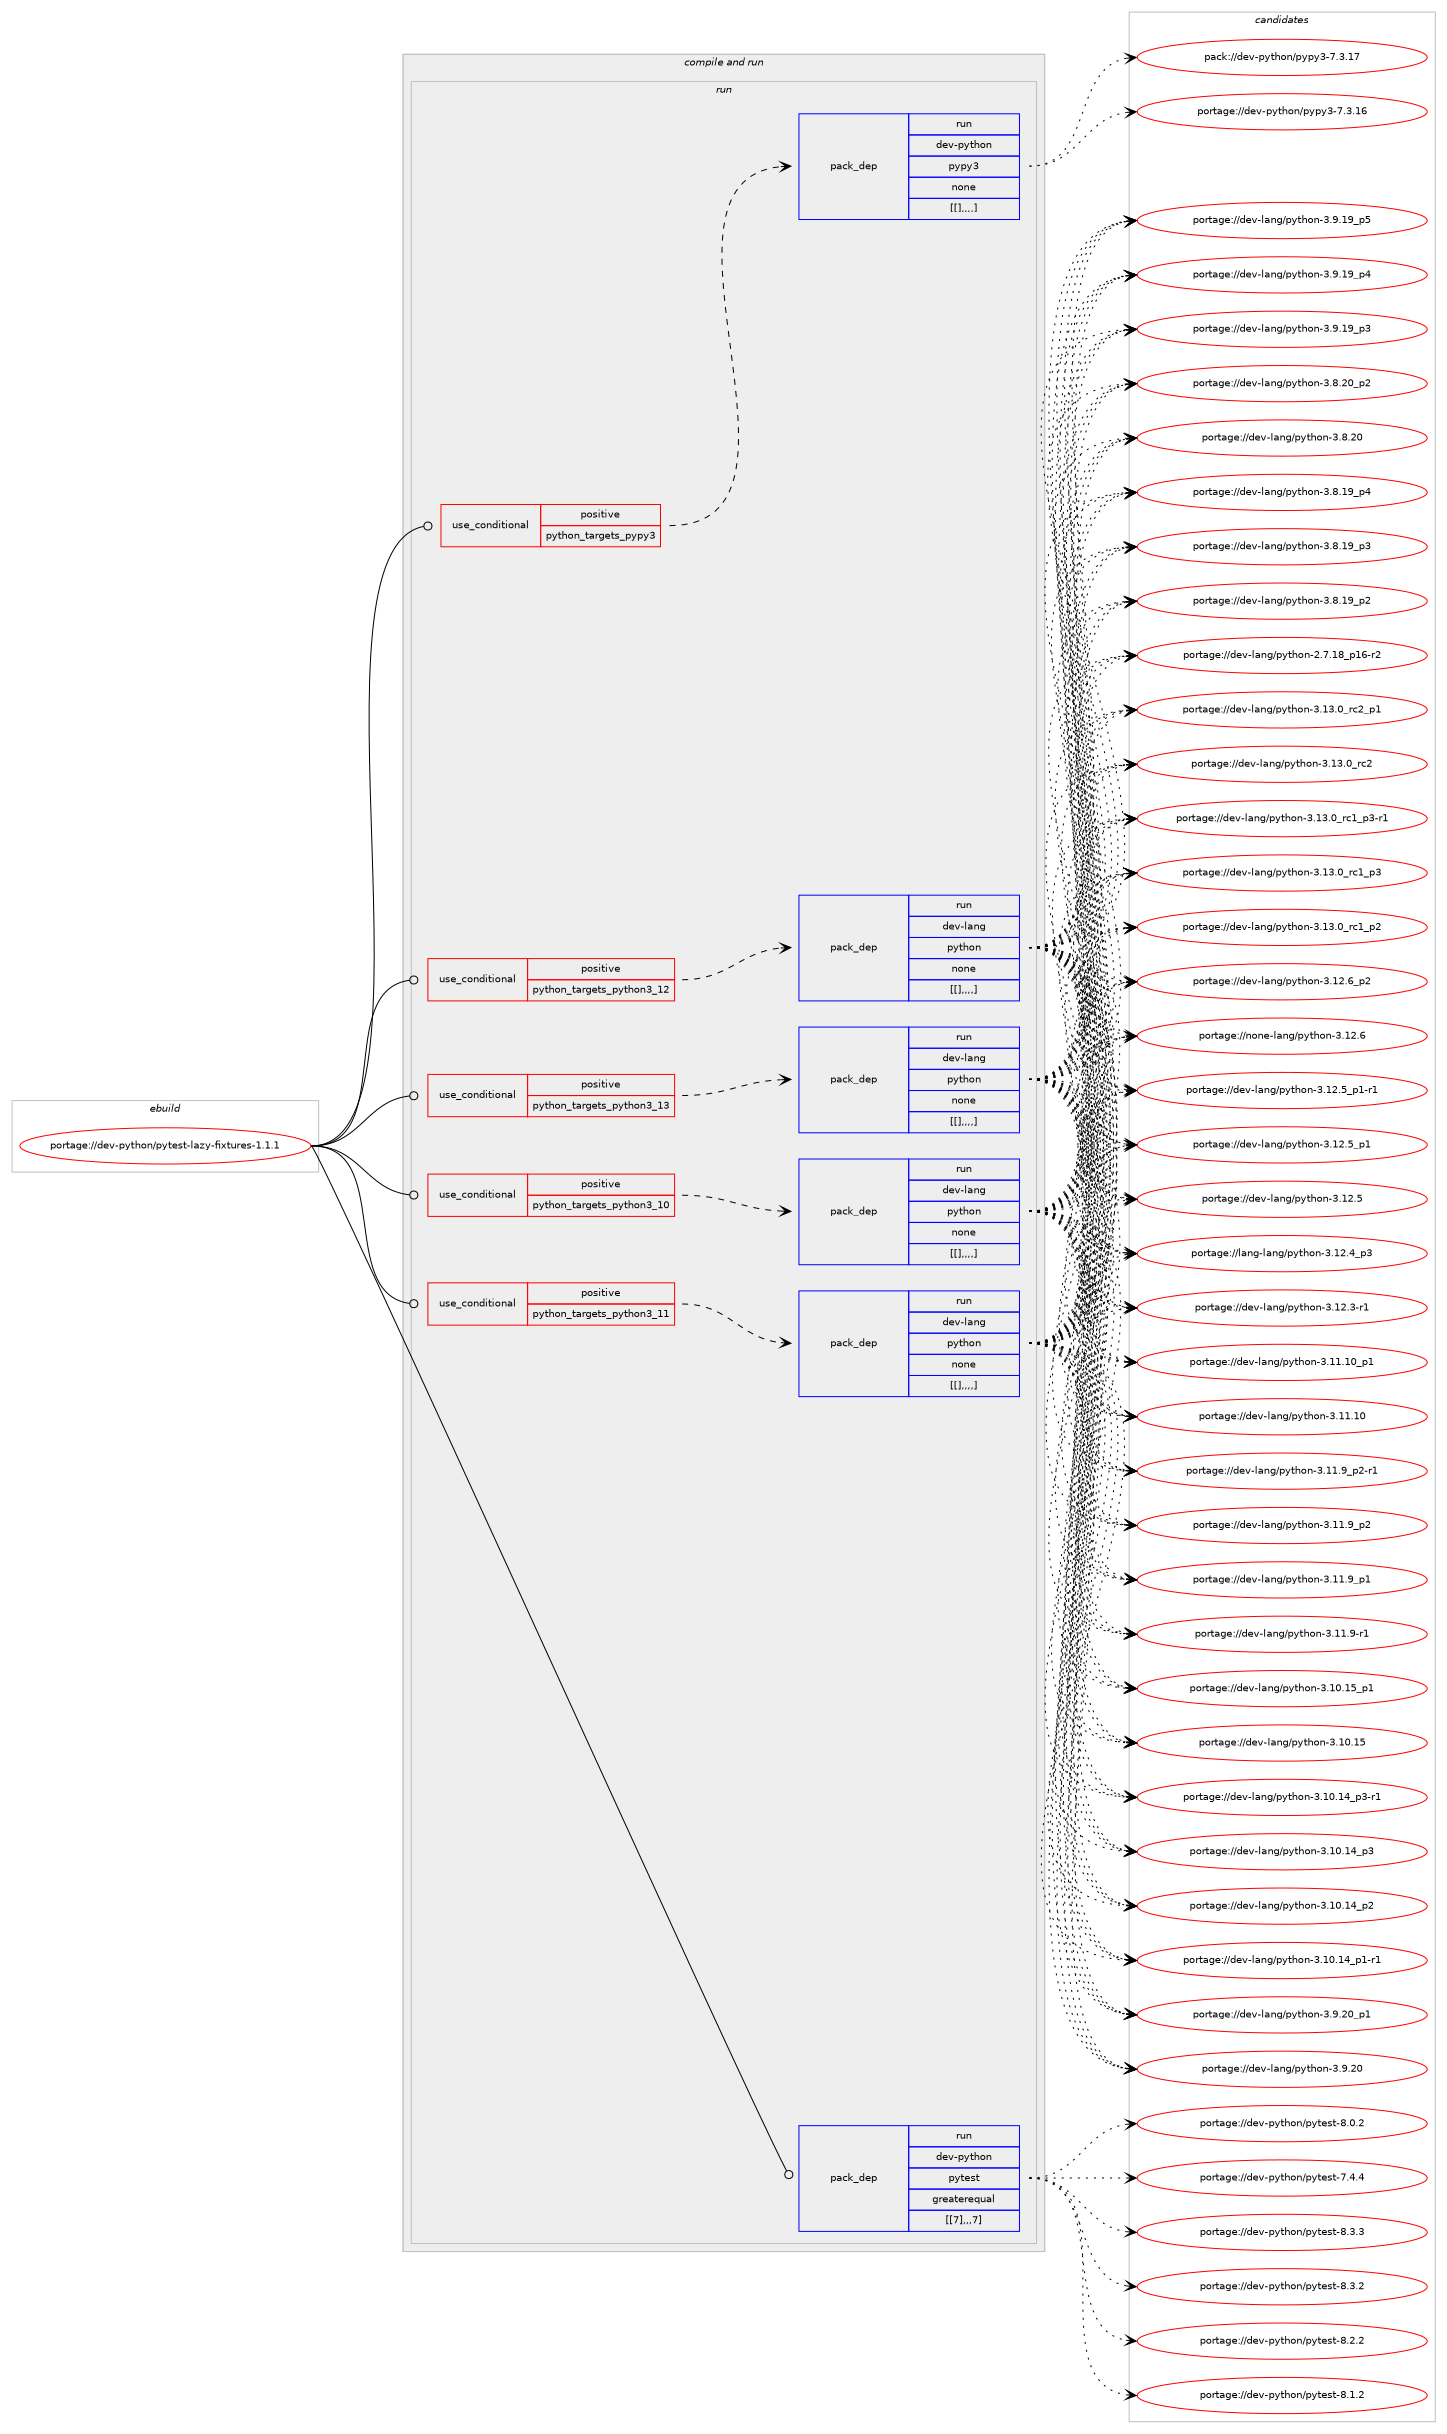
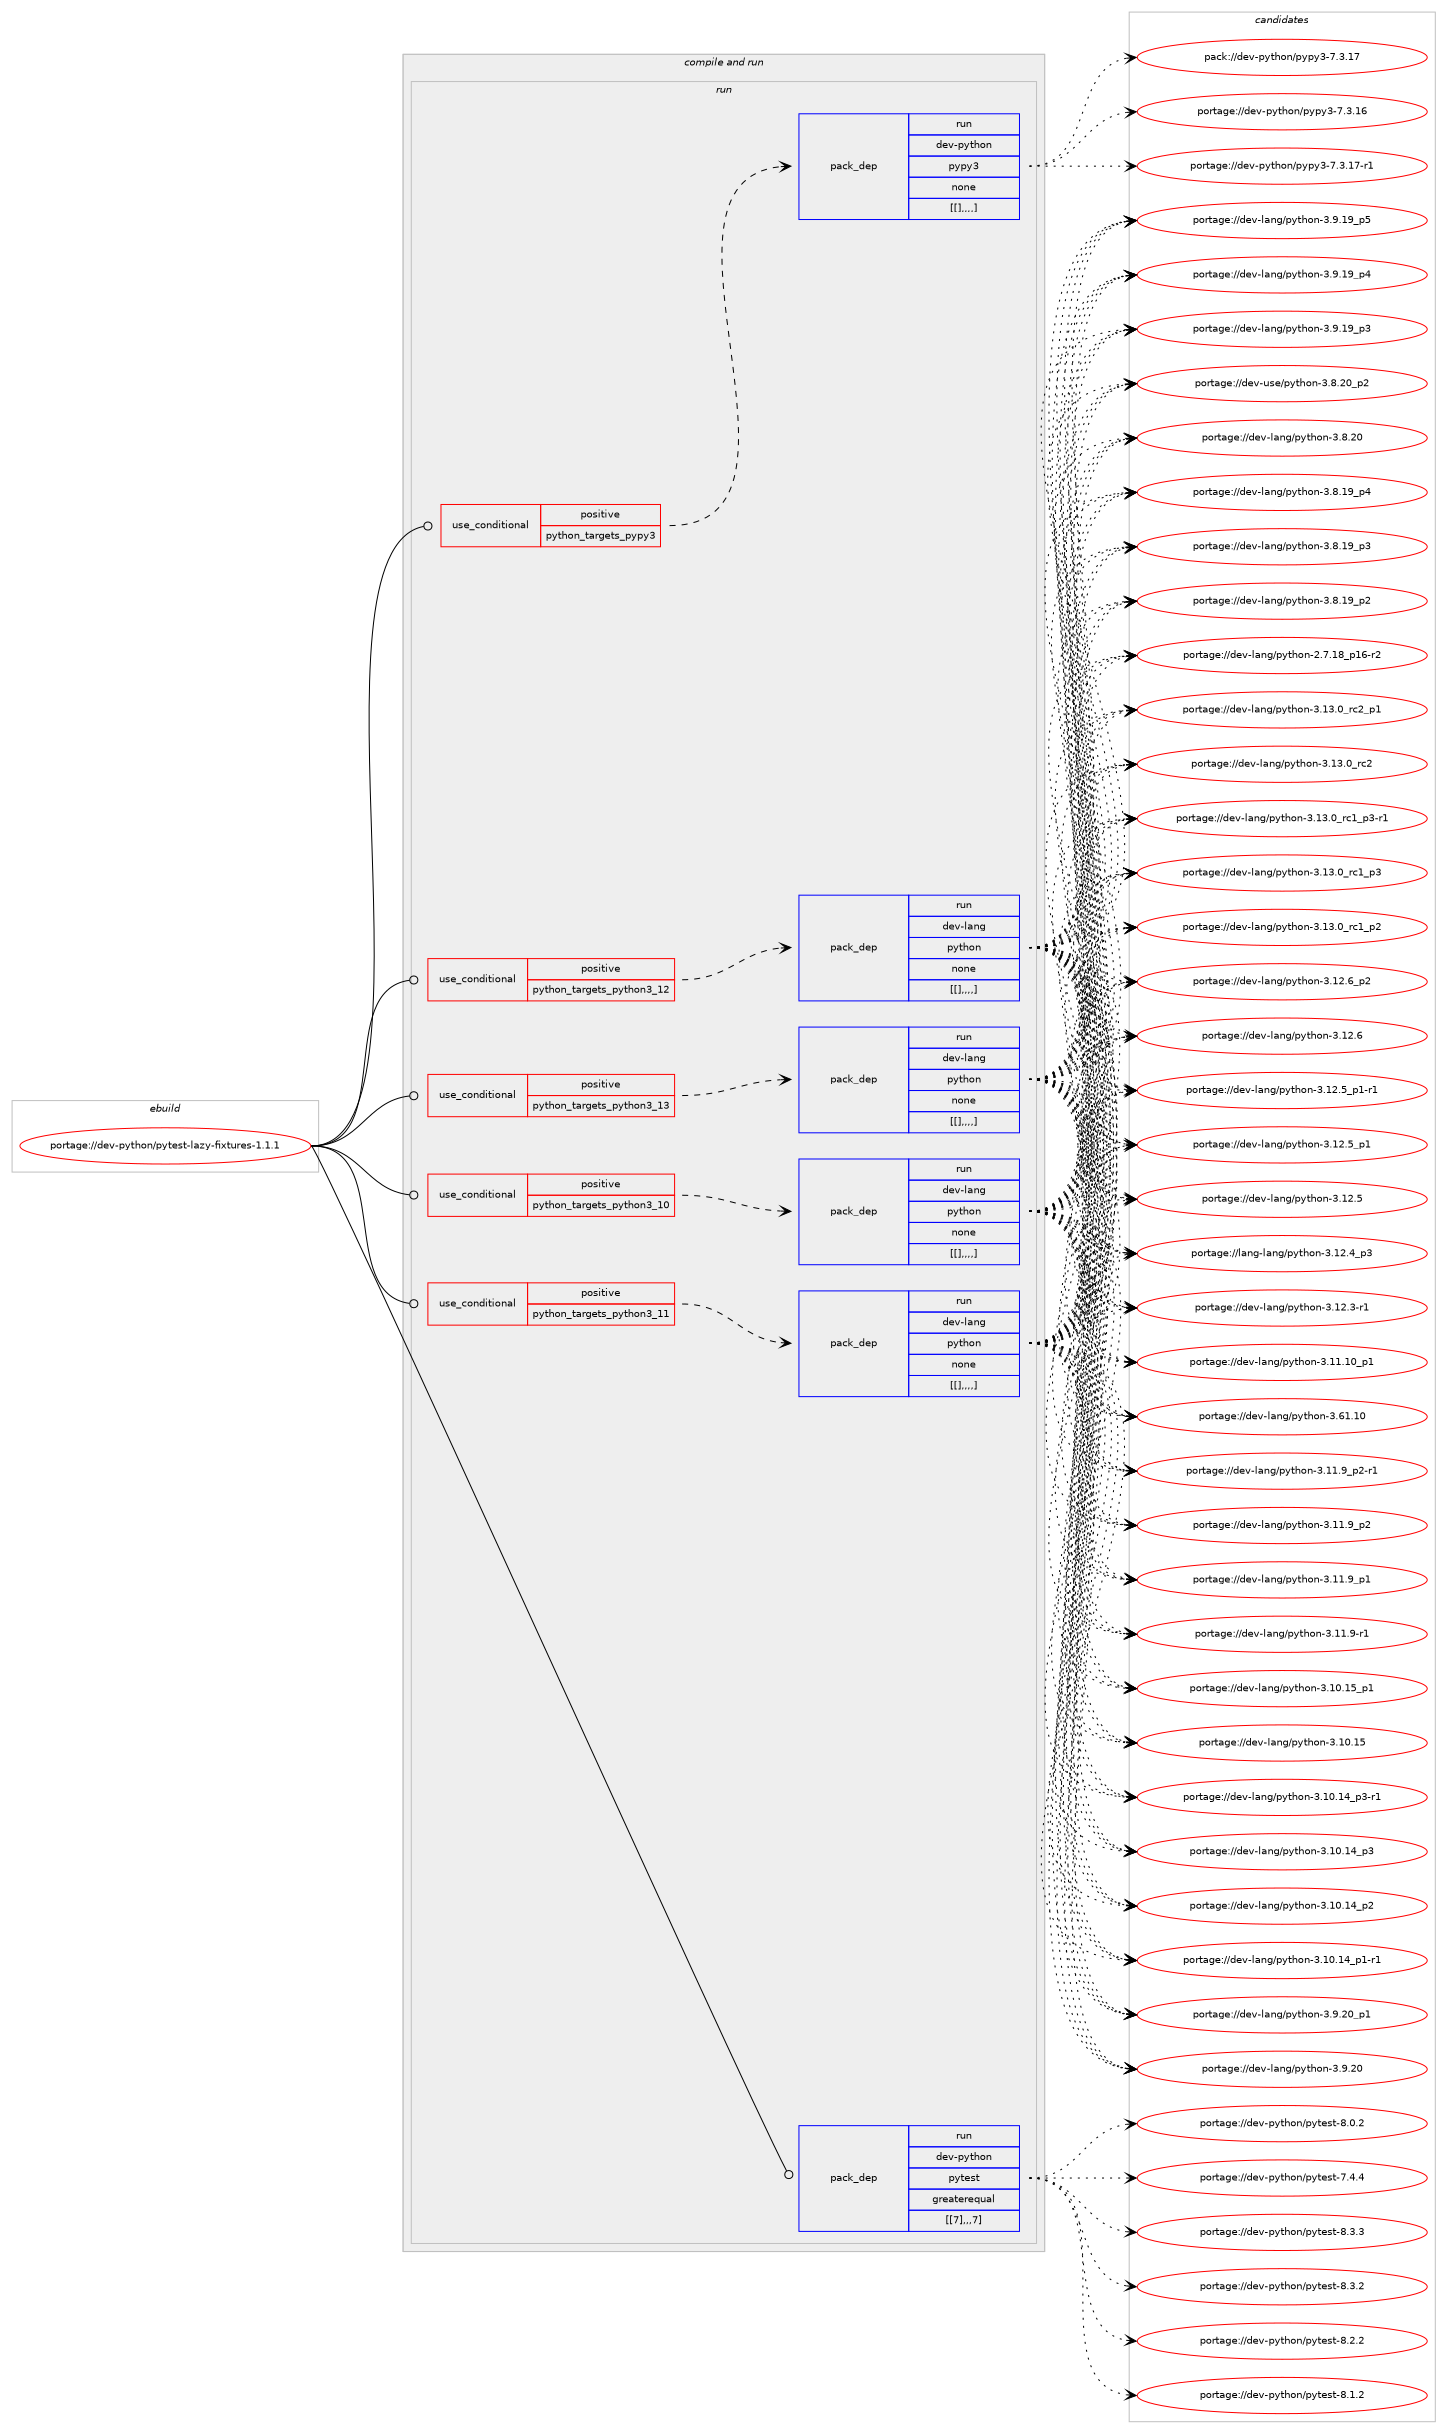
none -> (1282, 166)
(1282, 384) -> (1282, 384)
(1282, 1036) -> (1282, 1036)
(1282, 1417) -> (1282, 1417)
